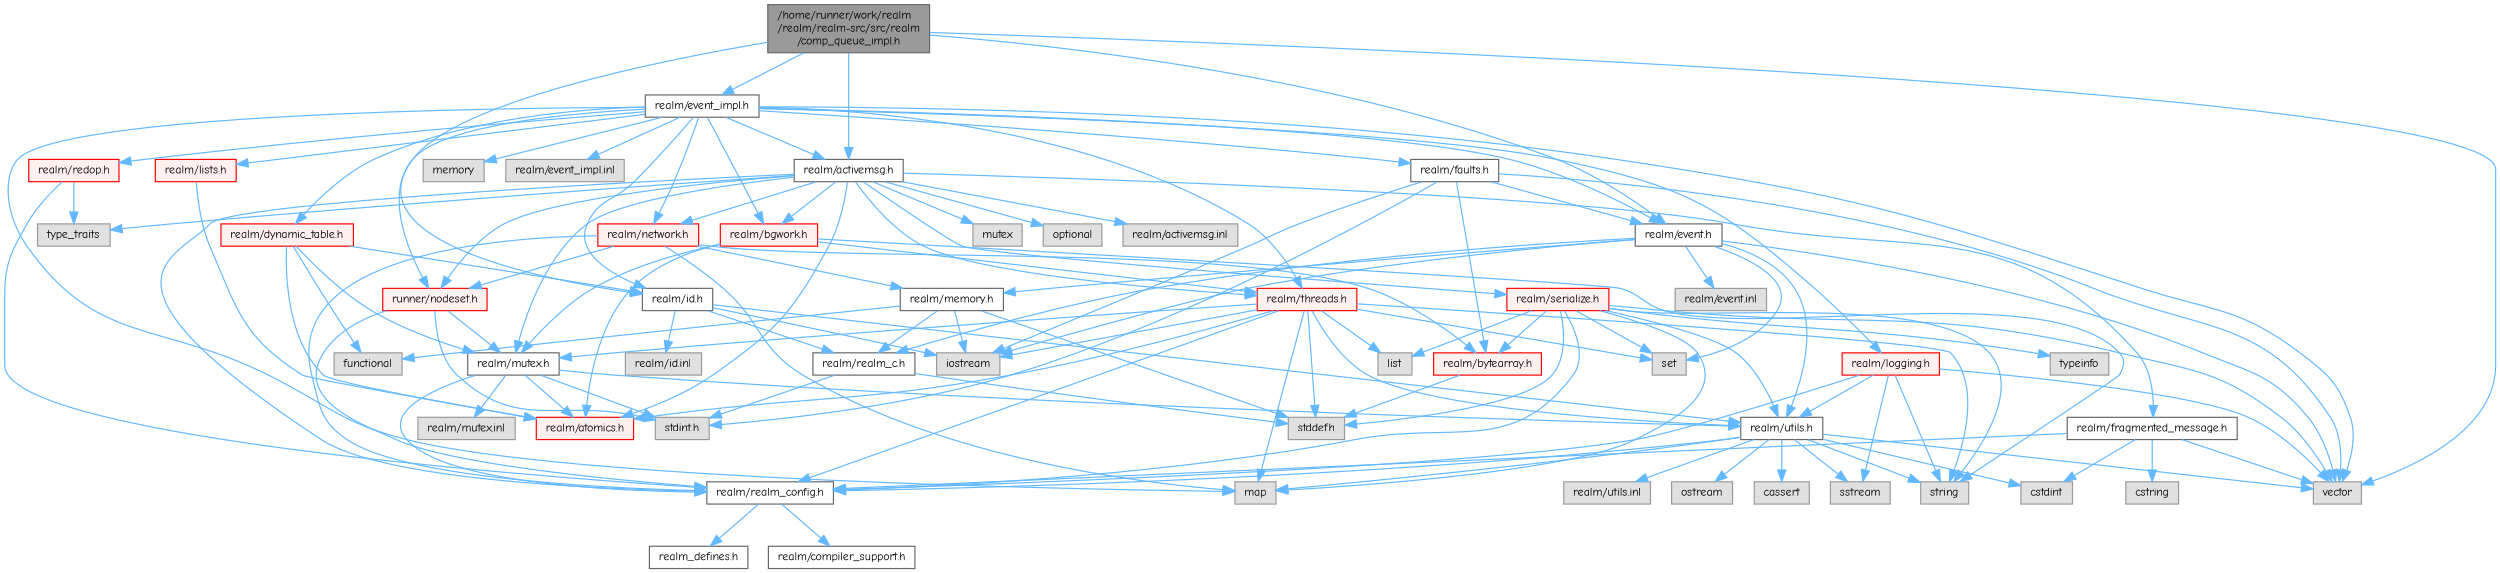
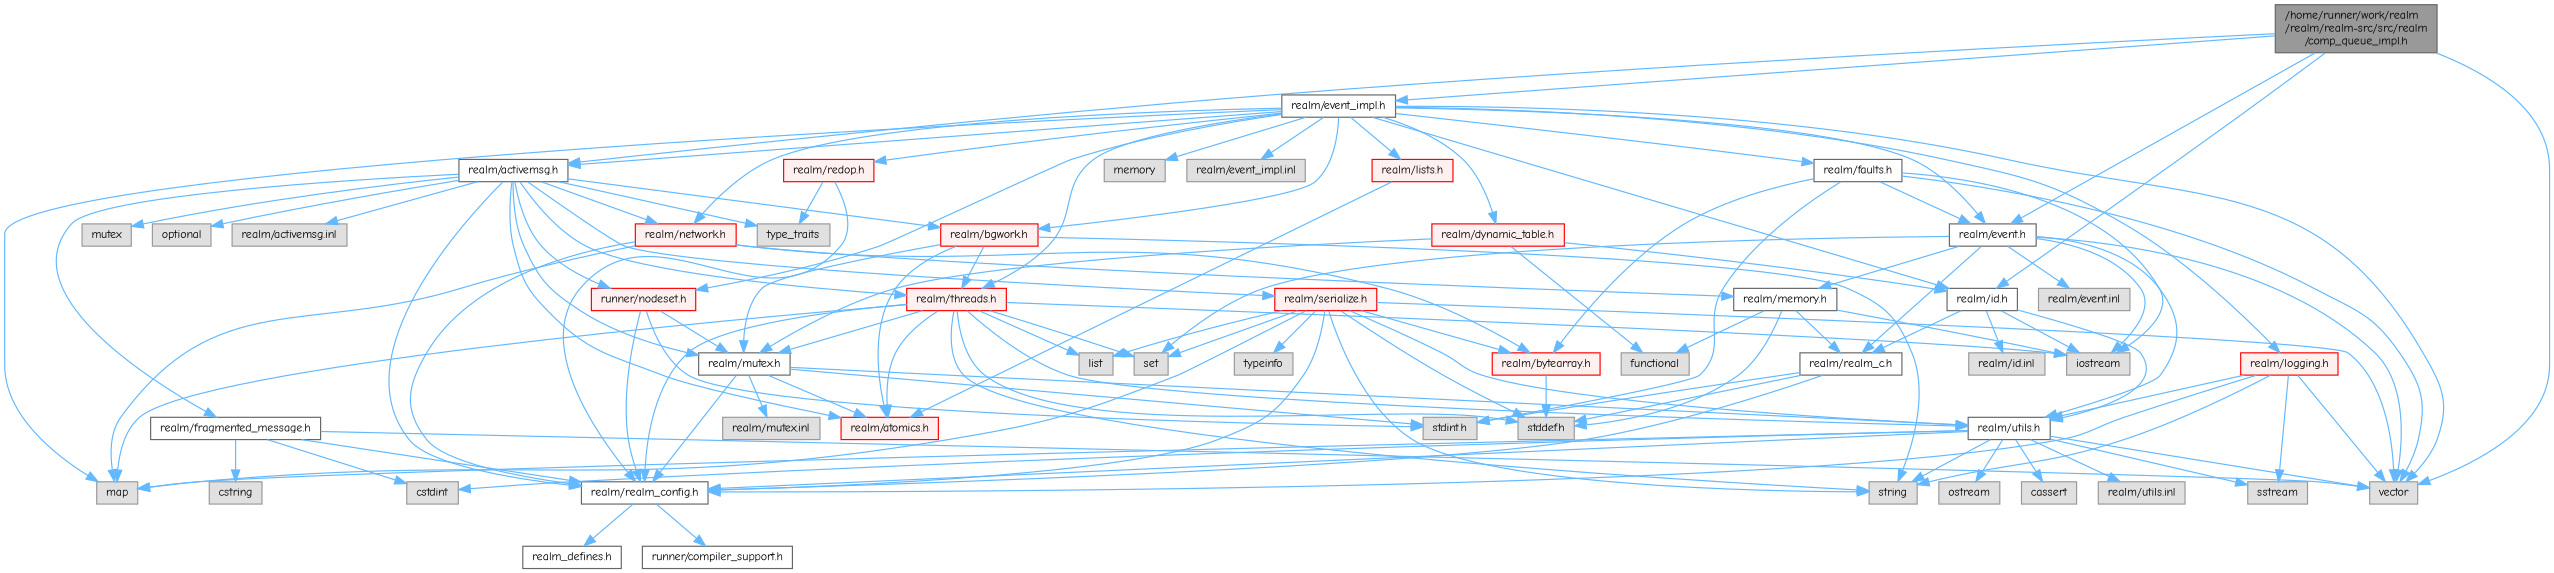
(541, 268) -> none
(304, 347) -> none
none -> (1277, 467)
(842, 557) -> (717, 557)
